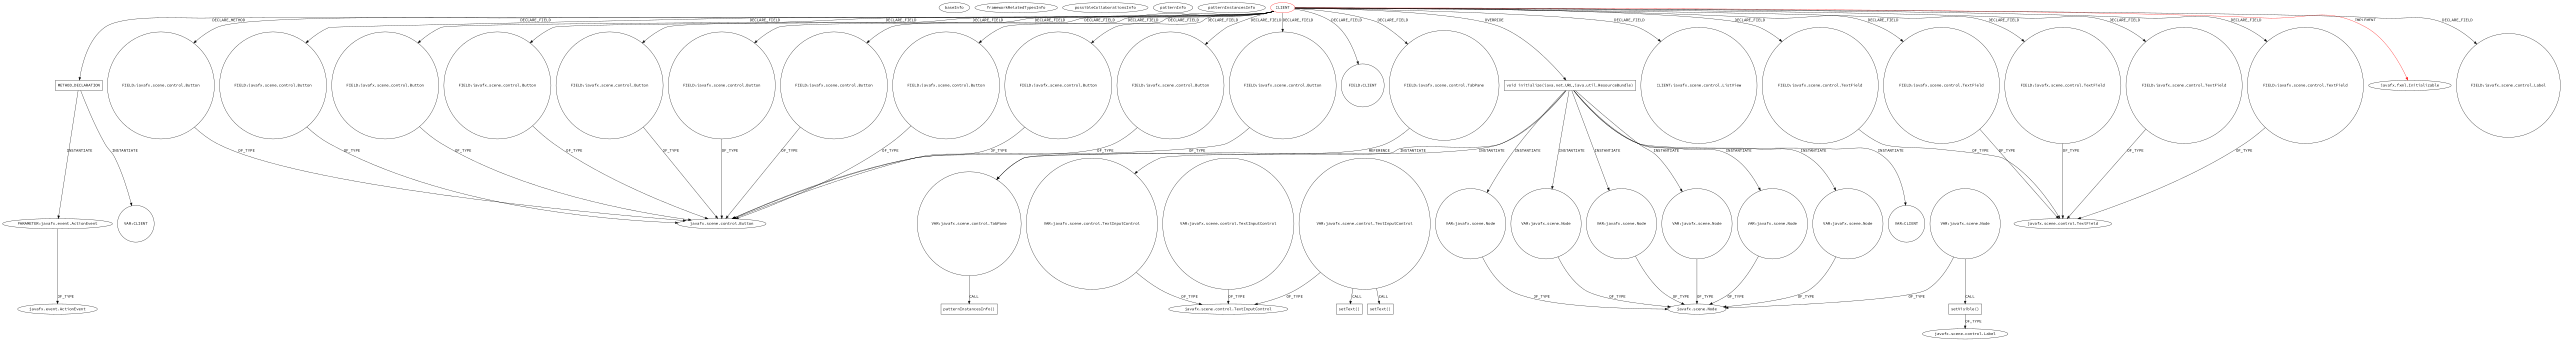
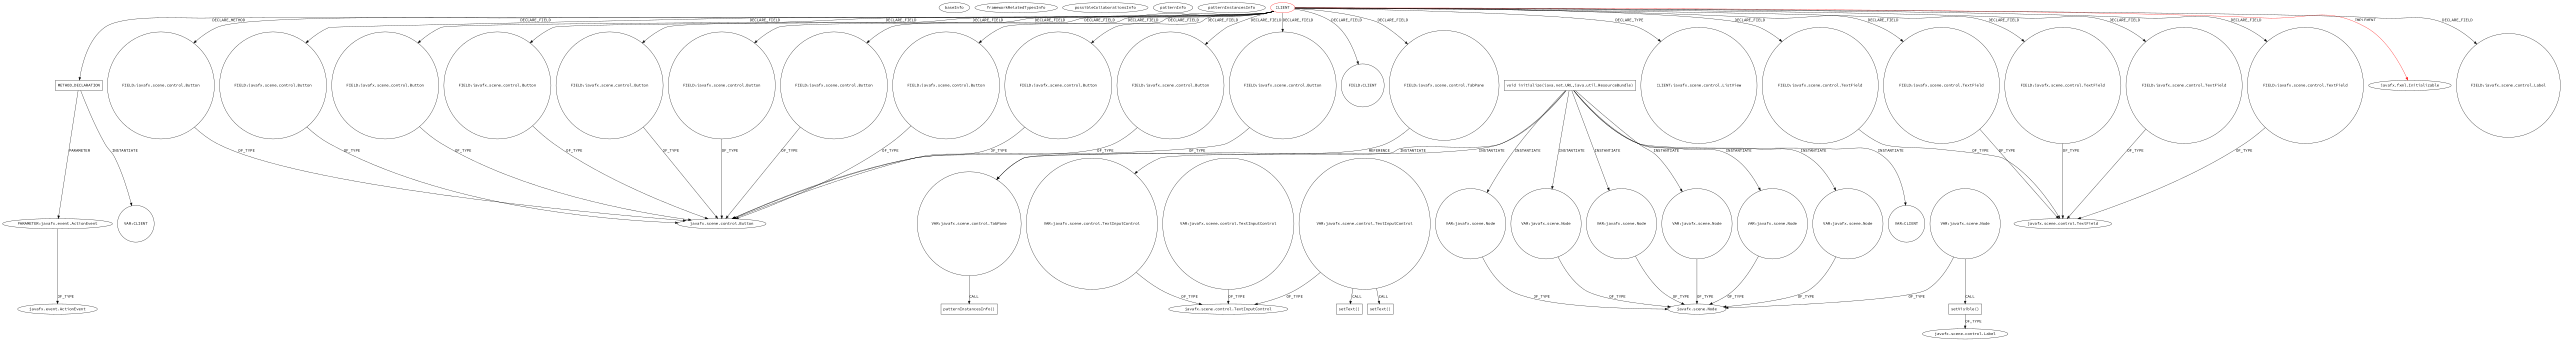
(1439, 15) -> none
(1629, 20) -> (1629, 20)
(80, 151) -> (80, 151)
